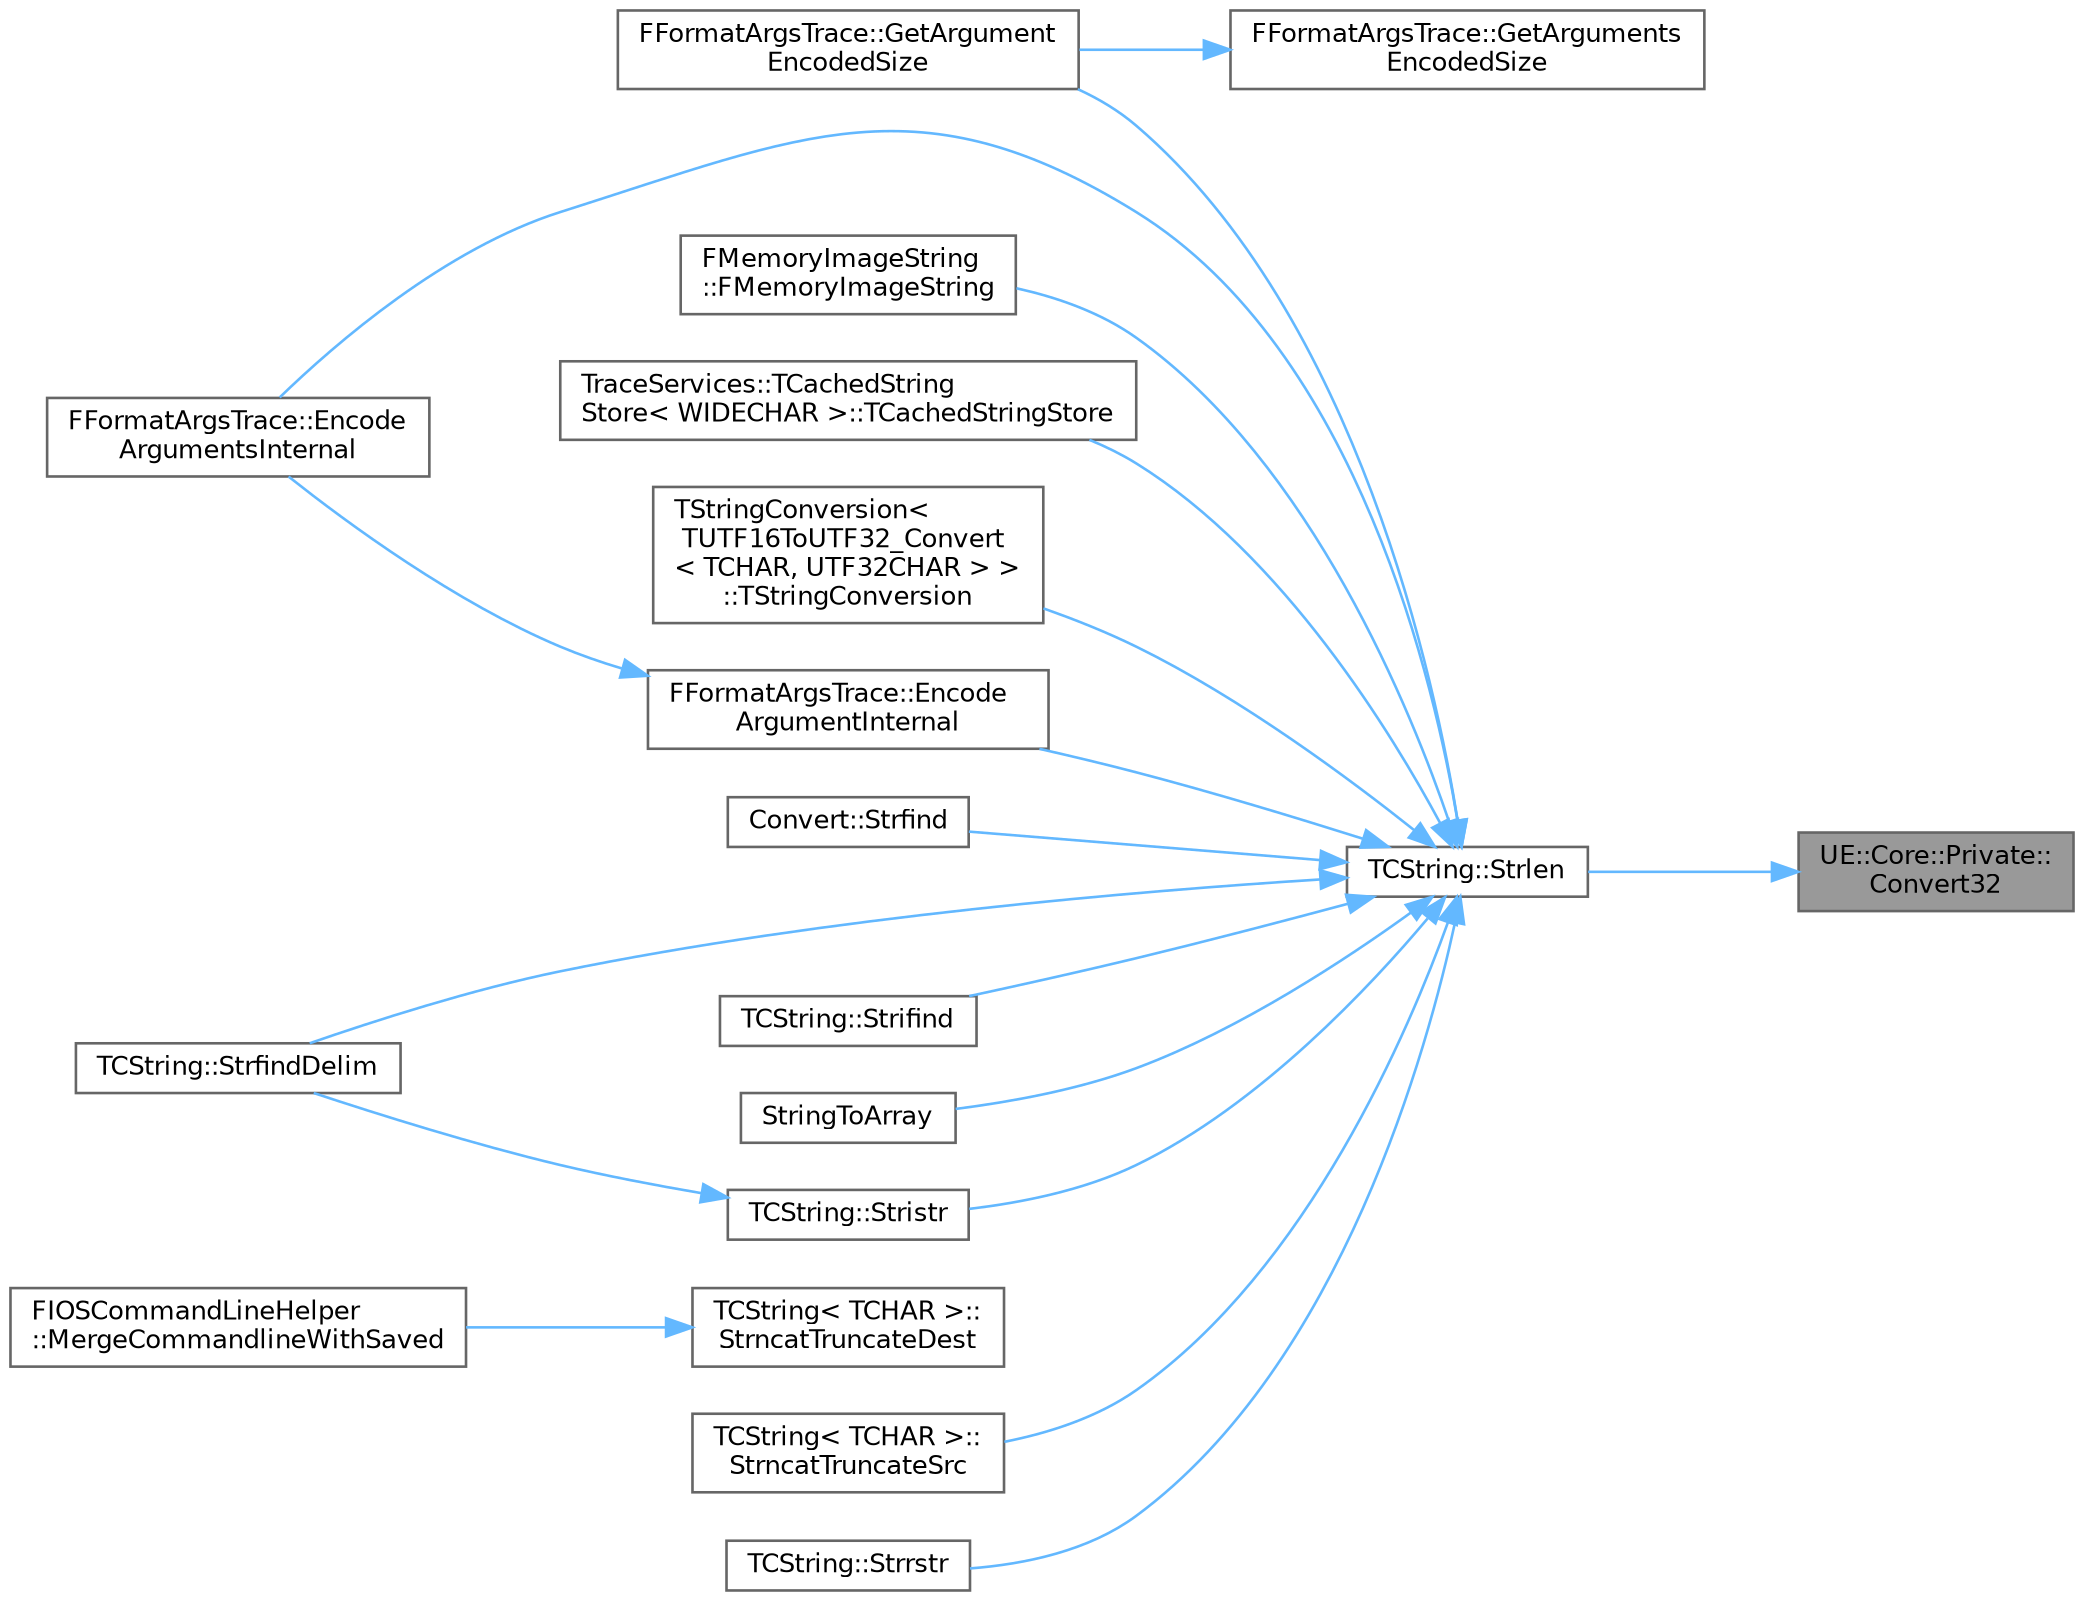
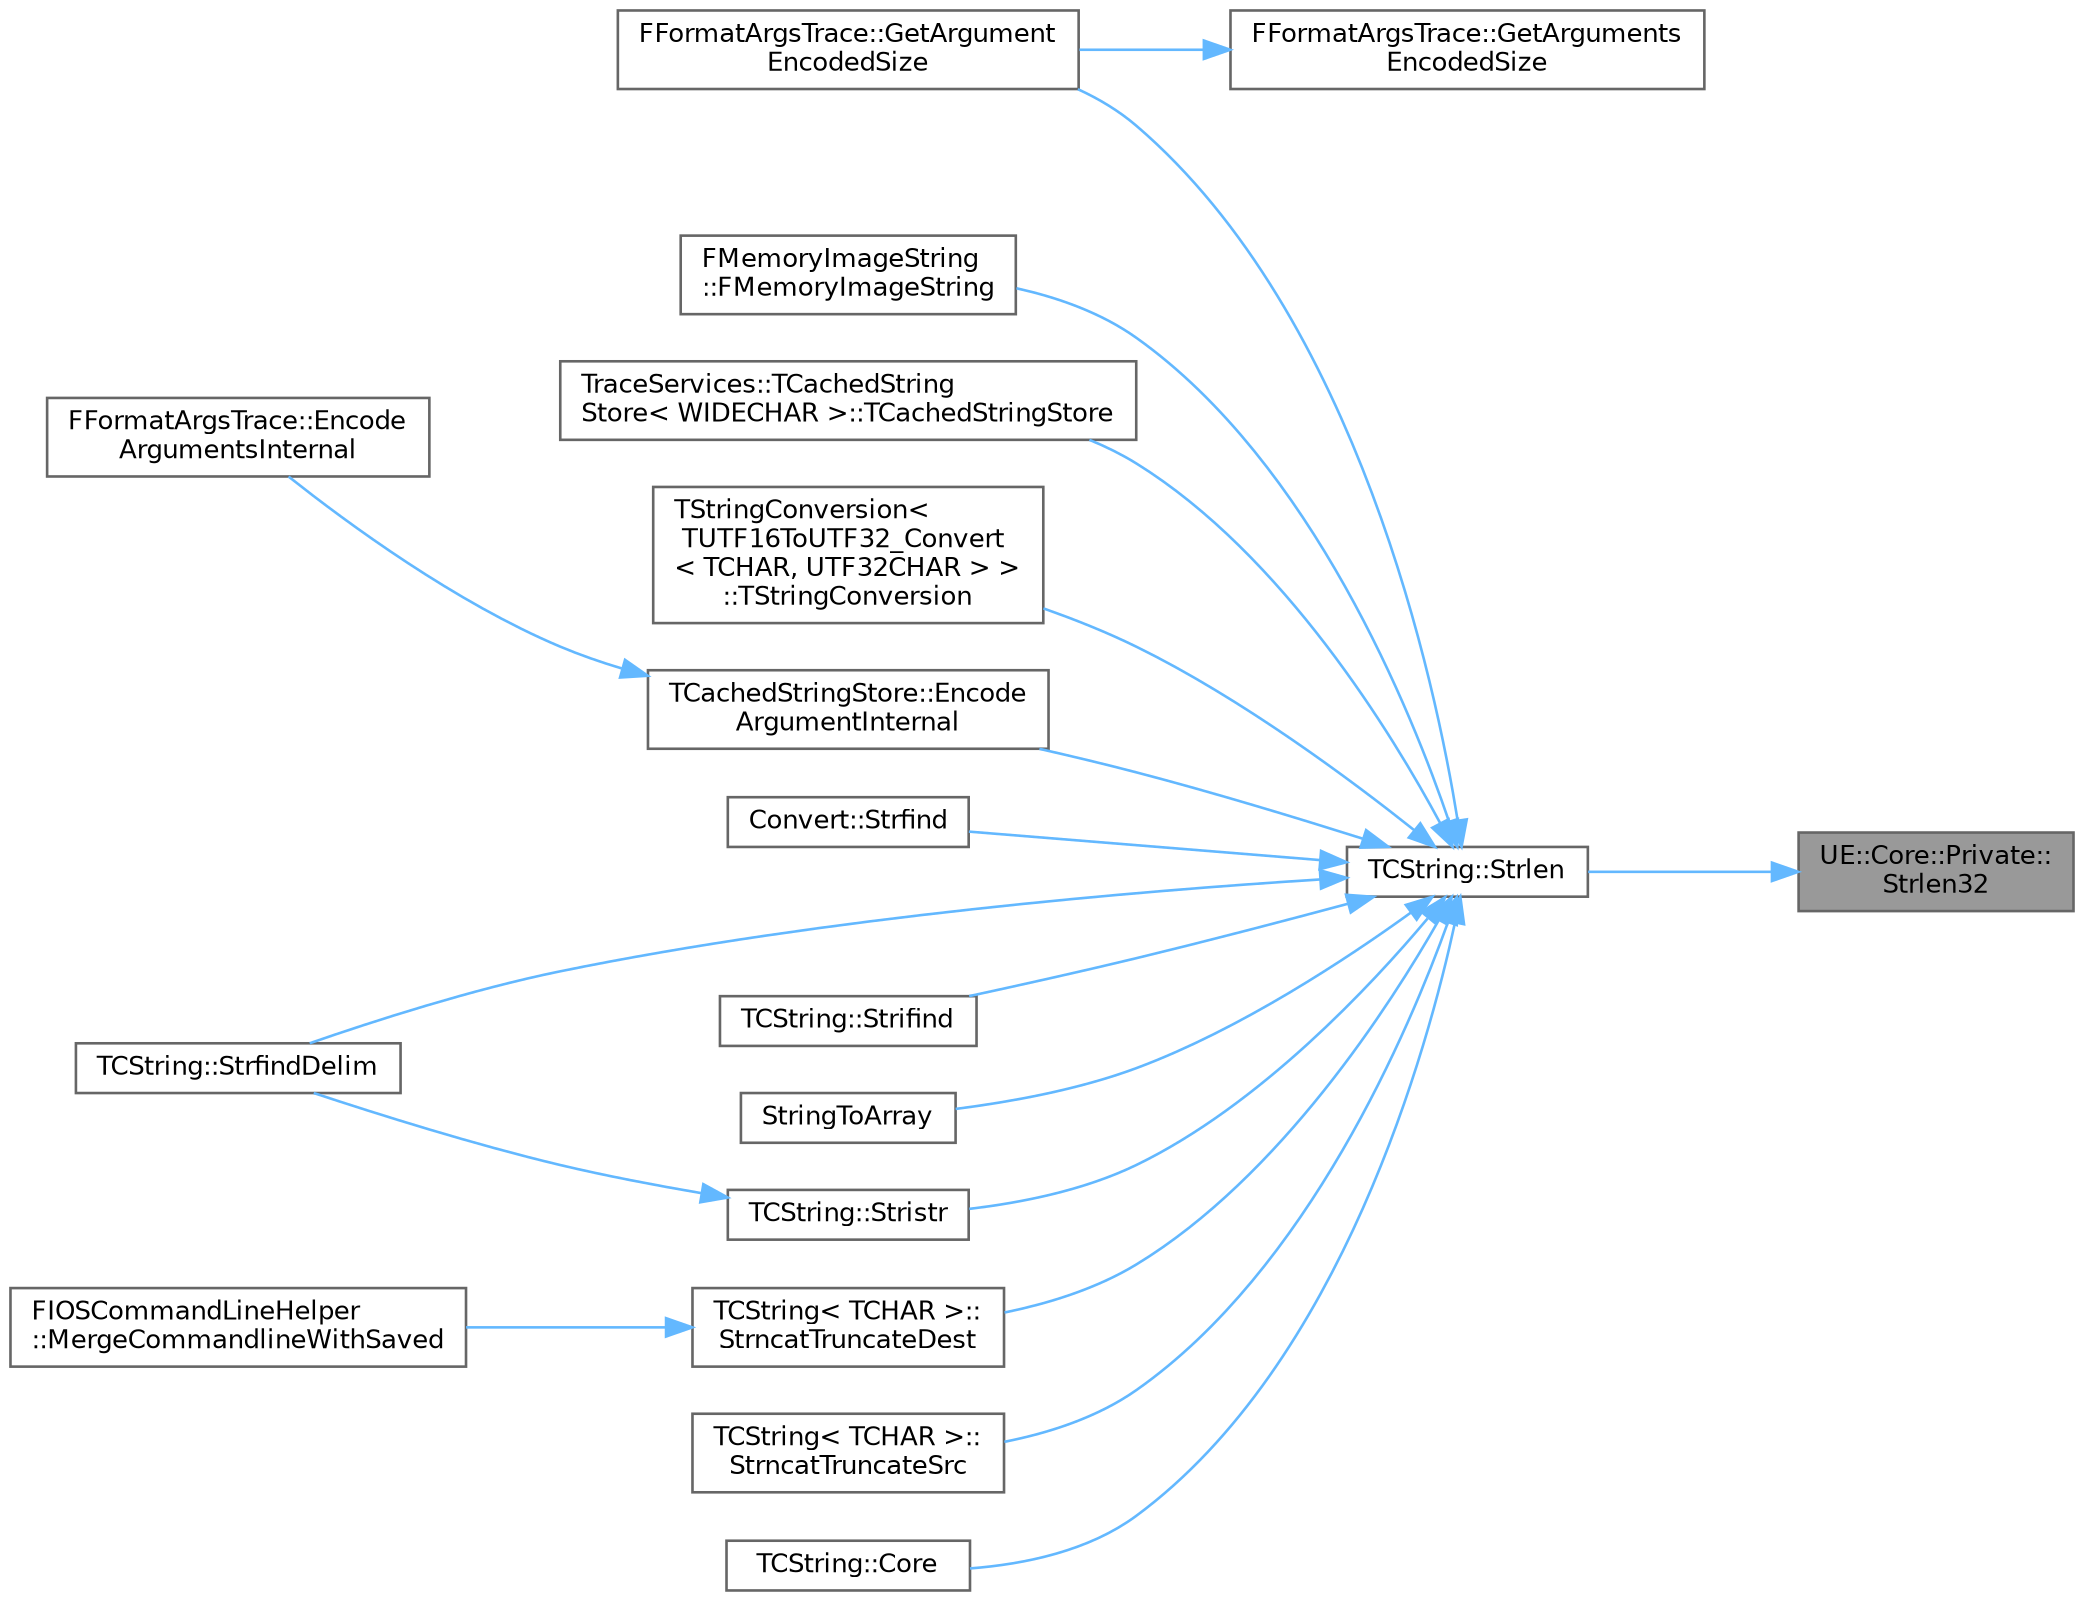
(1031, 160) -> (1260, 1162)
(848, 709) -> (848, 709)
(1936, 872) -> (1936, 872)
(848, 1566) -> (848, 1566)
